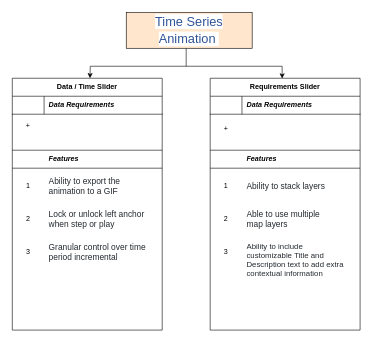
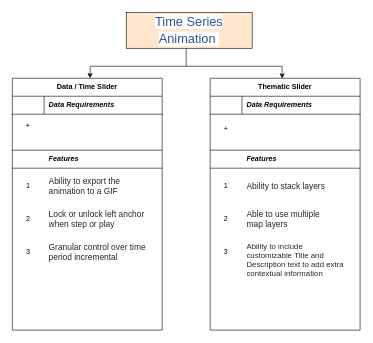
(285, 87) -> (285, 87)
